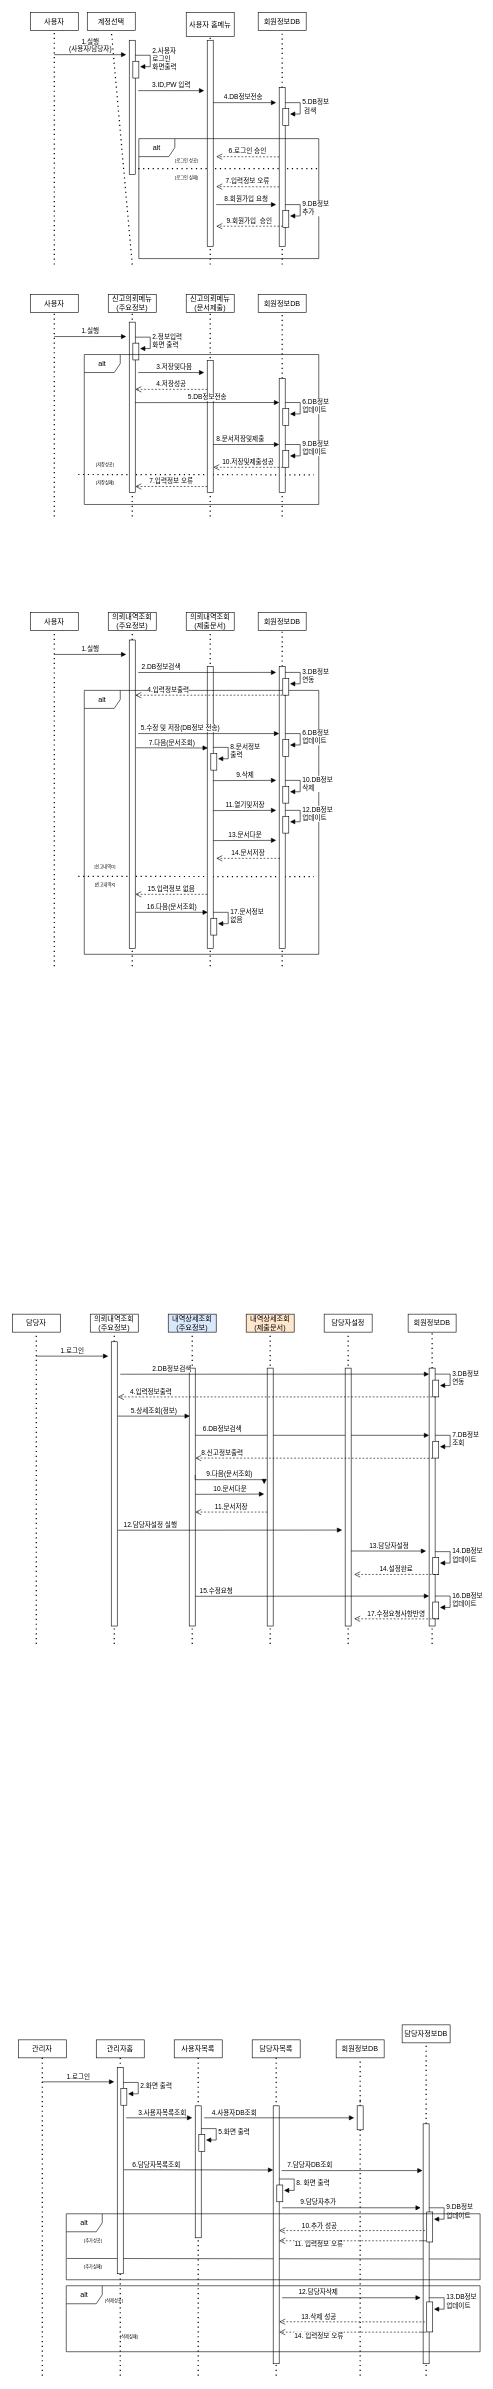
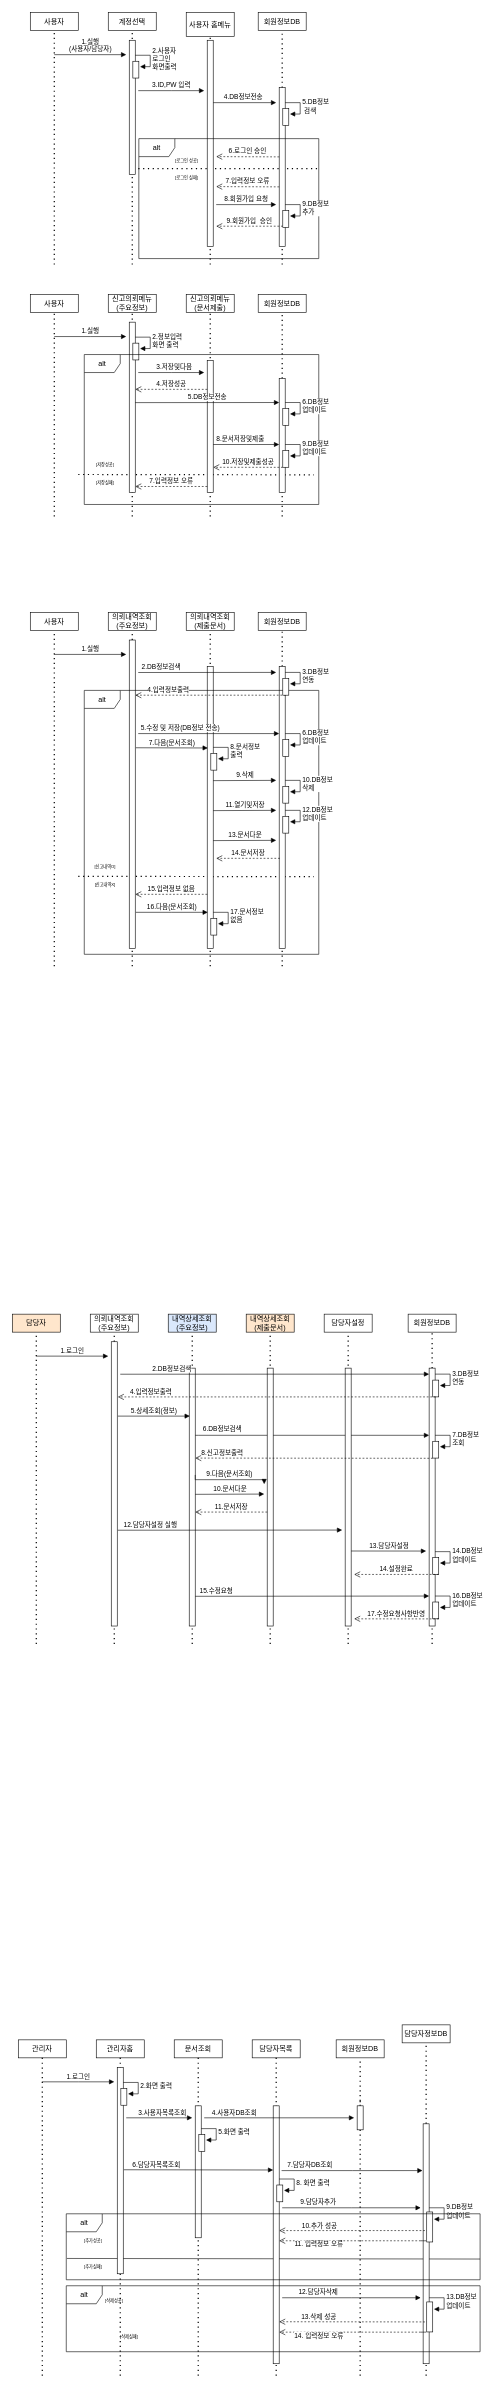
(111, 21) -> (132, 21)
(36, 1323) -> (36, 1323)
(198, 2049) -> (198, 2049)
